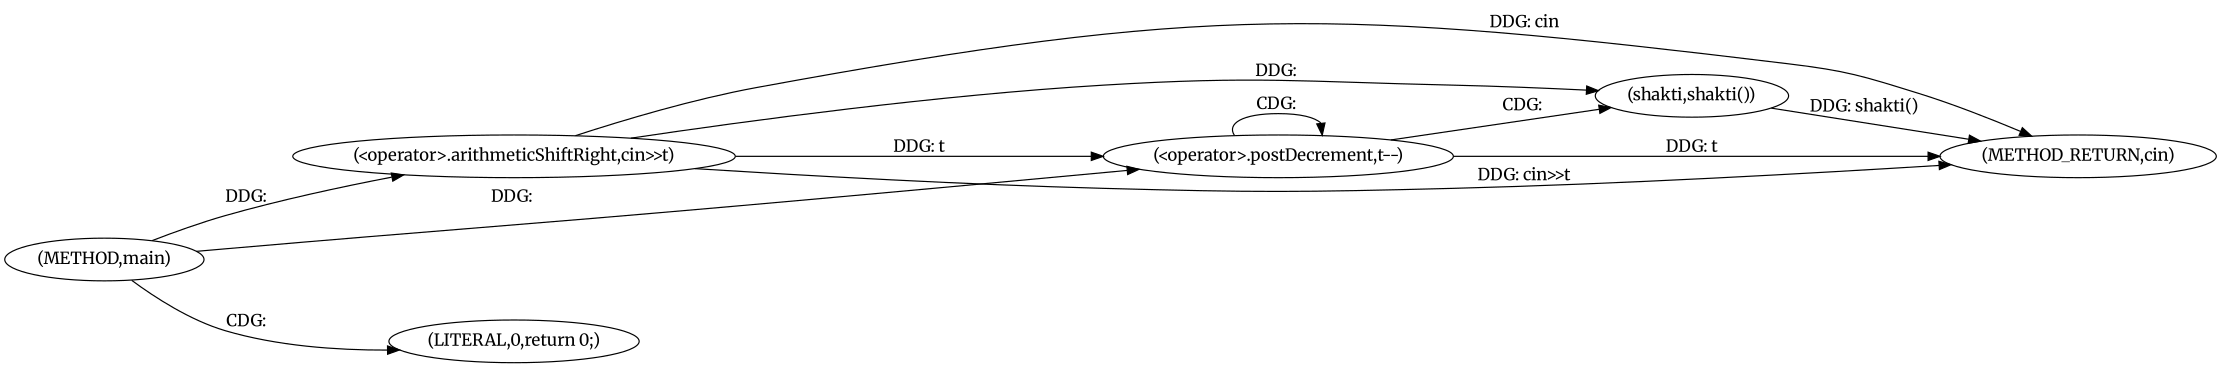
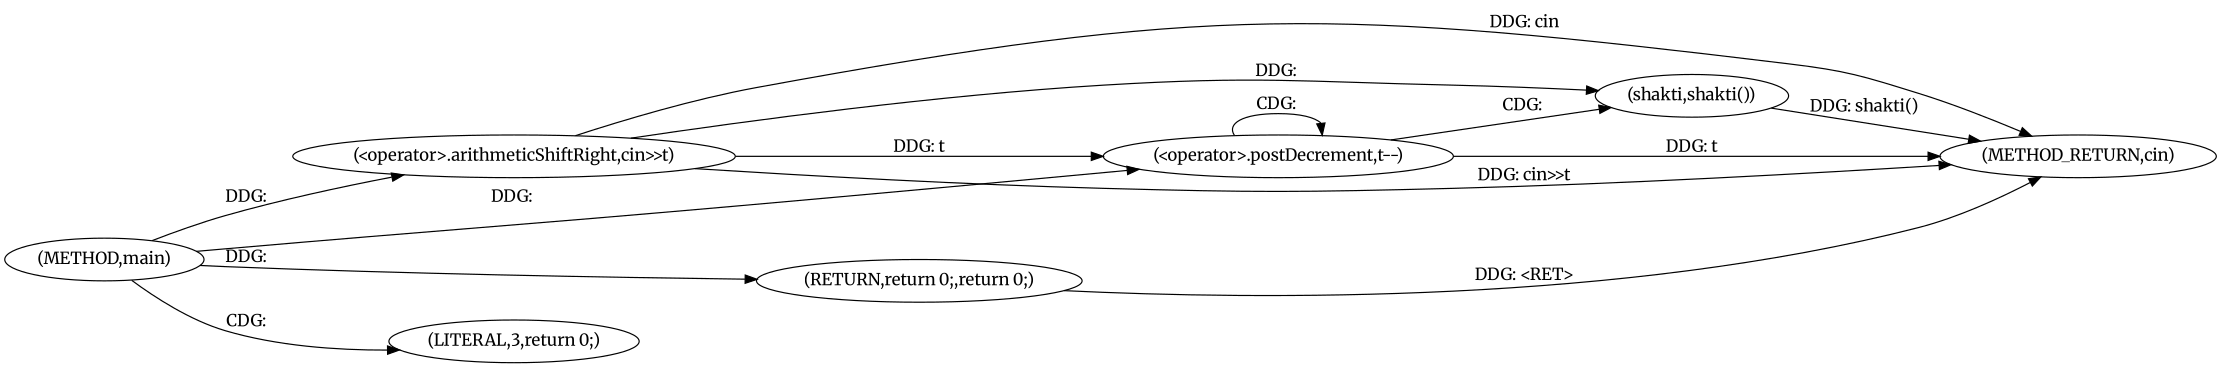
none -> (919, 281)
(514, 341) -> (514, 341)
